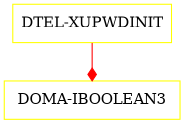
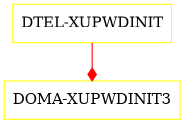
(92, 100) -> (92, 100)
